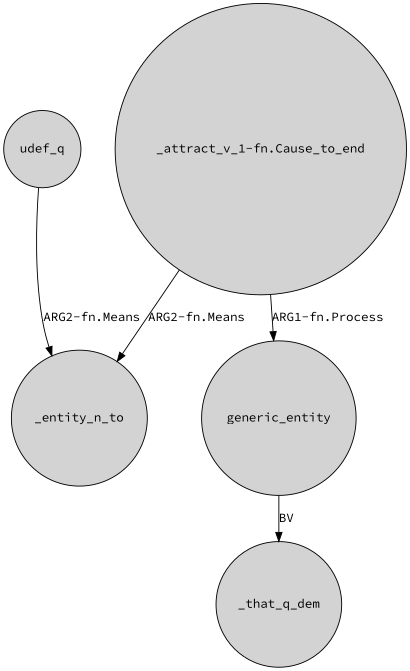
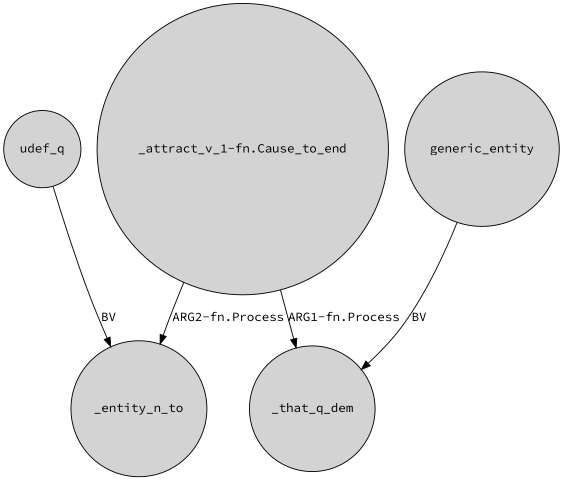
(272, 313) -> (287, 314)
(92, 318) -> (109, 318)
(197, 318) -> (228, 318)
